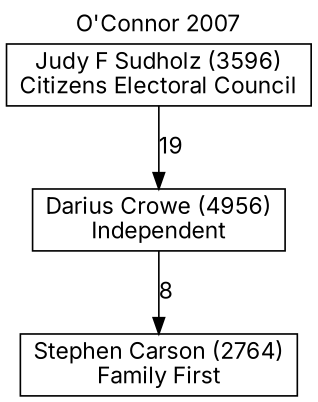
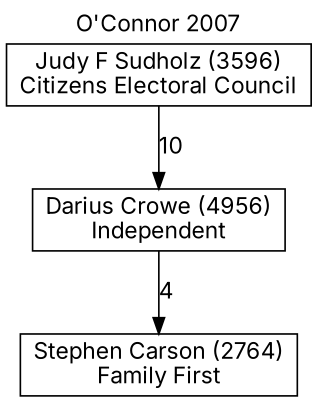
(172, 147) -> (172, 147)
(167, 292) -> (167, 292)
